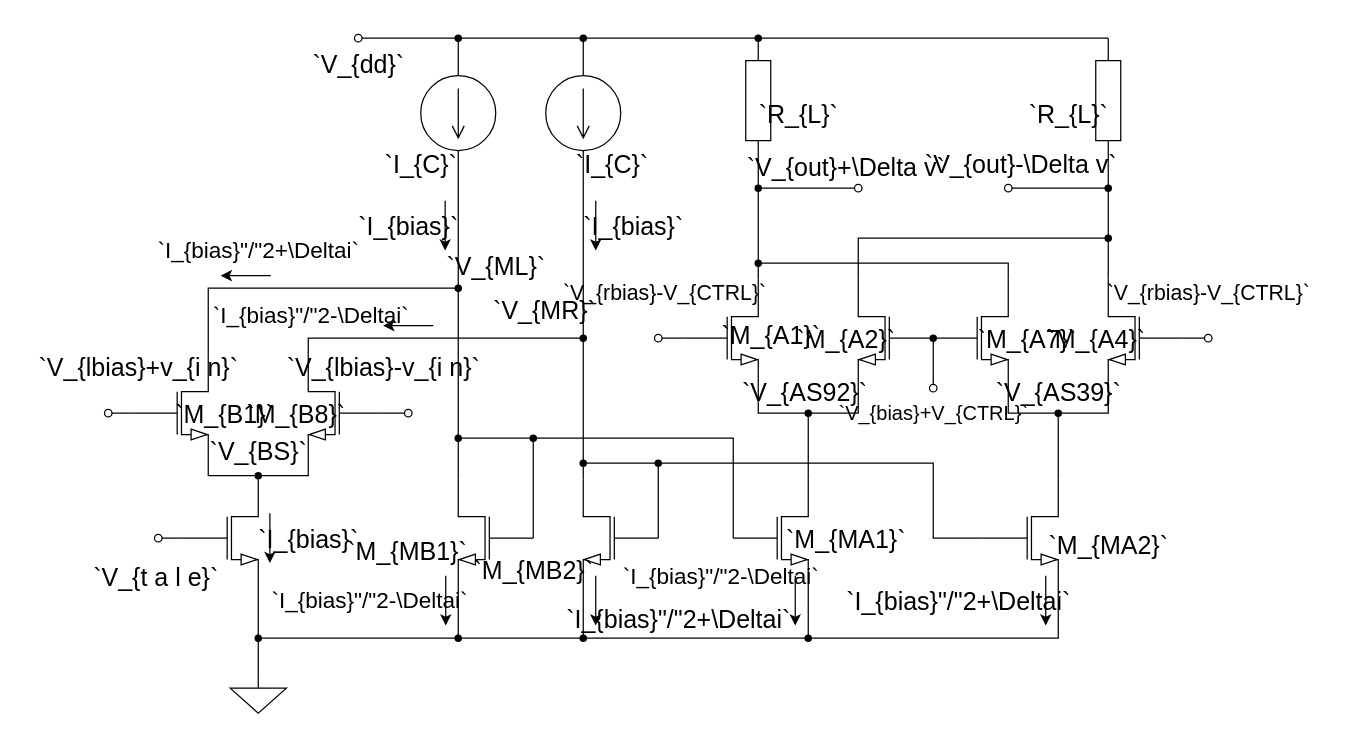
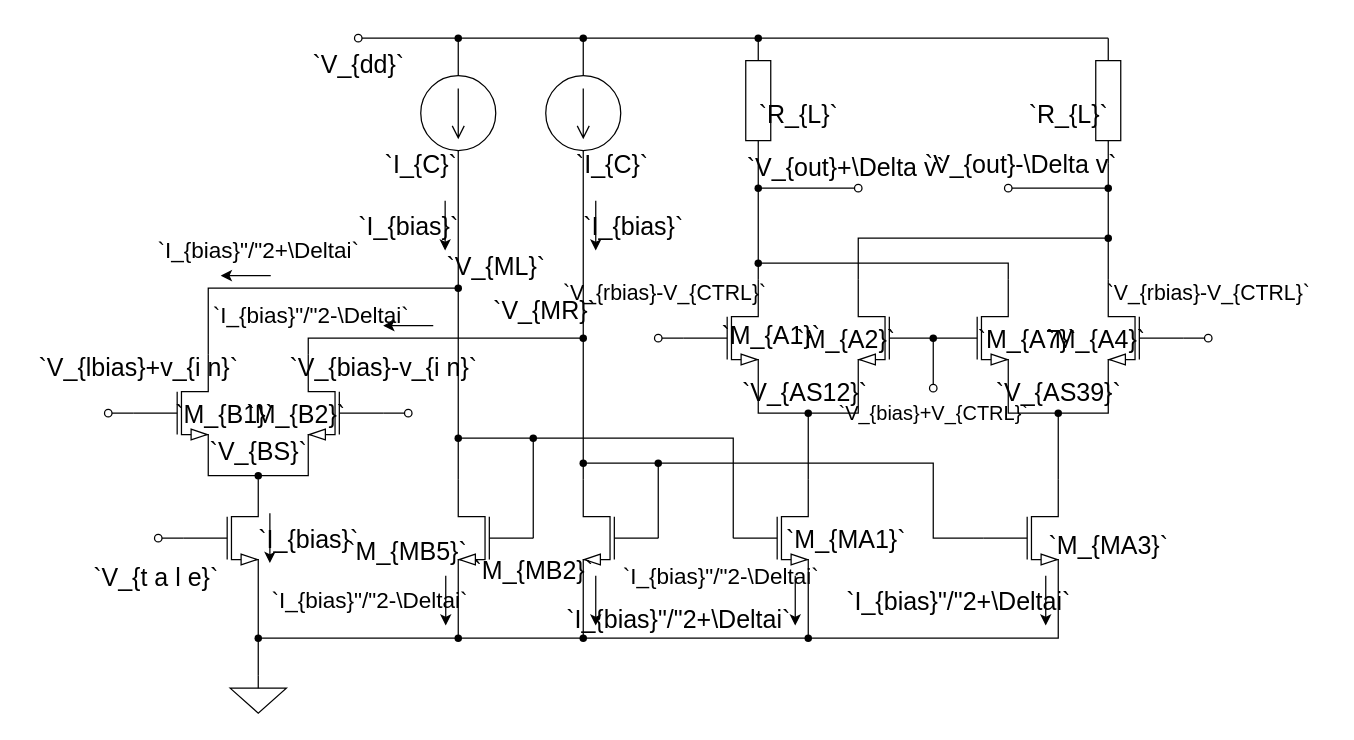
(384, 367) -> (384, 367)
(805, 392) -> (805, 392)
(296, 413) -> (296, 413)
(1109, 544) -> (1109, 544)
(408, 551) -> (408, 551)
